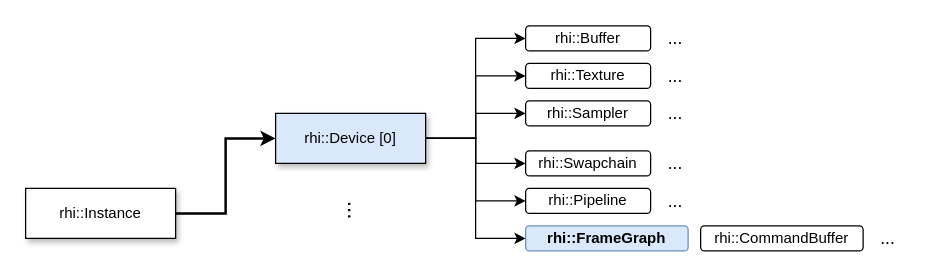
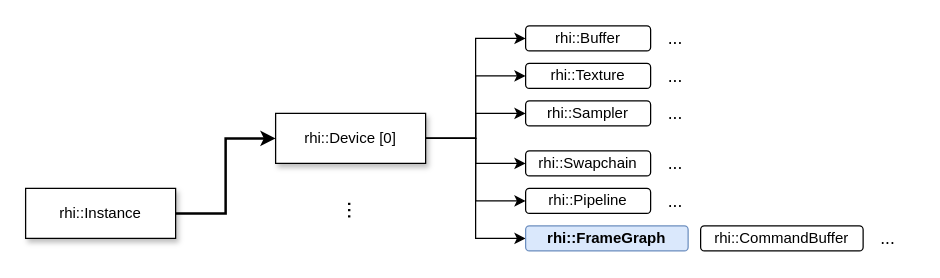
(351, 138) -> (351, 138)
